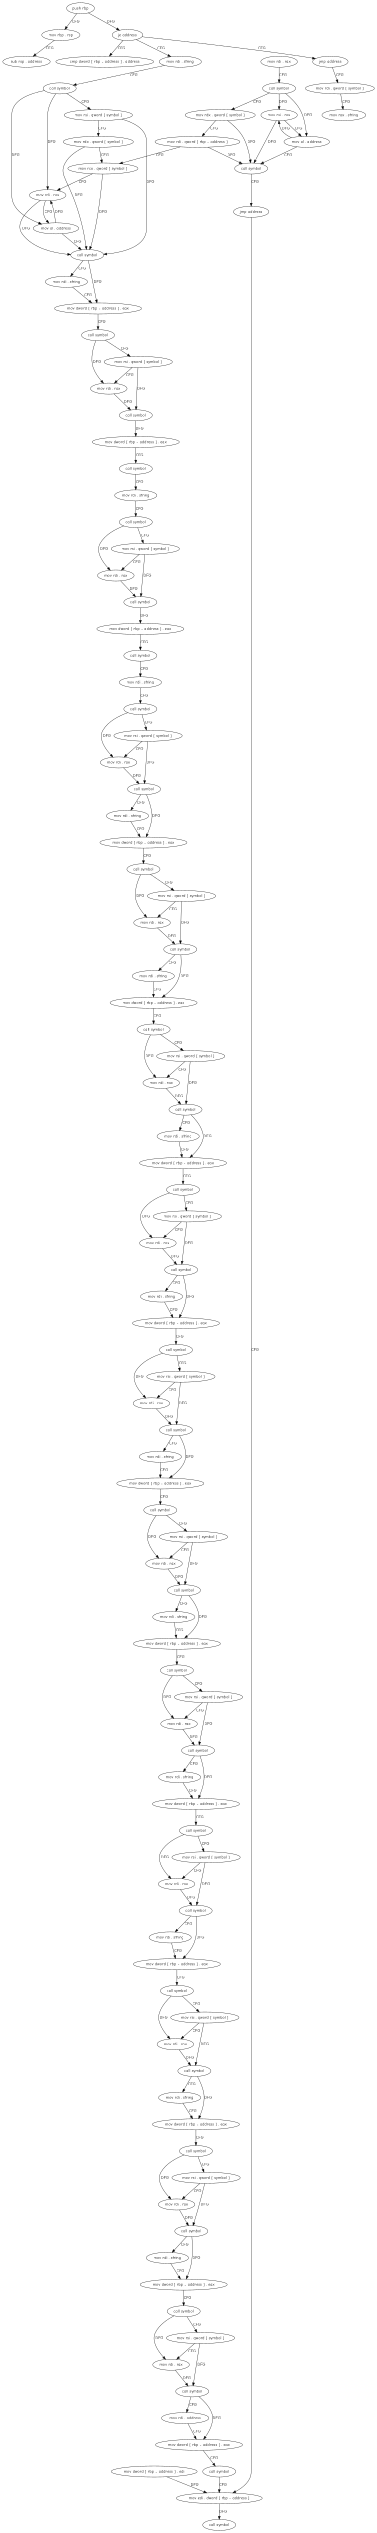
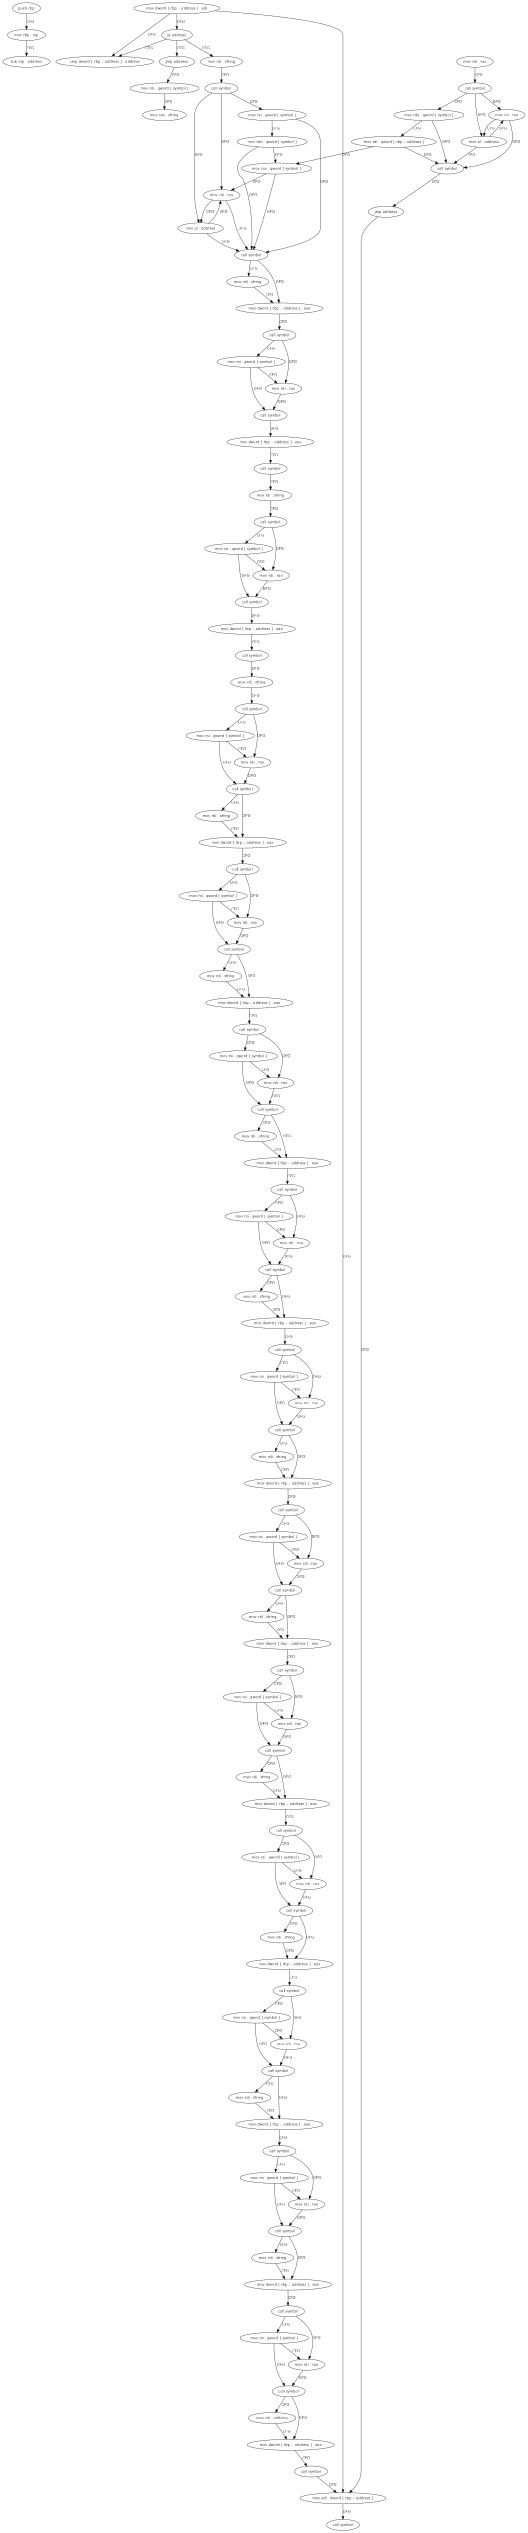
(103, 21) -> (177, 20)
none -> (142, 34)
